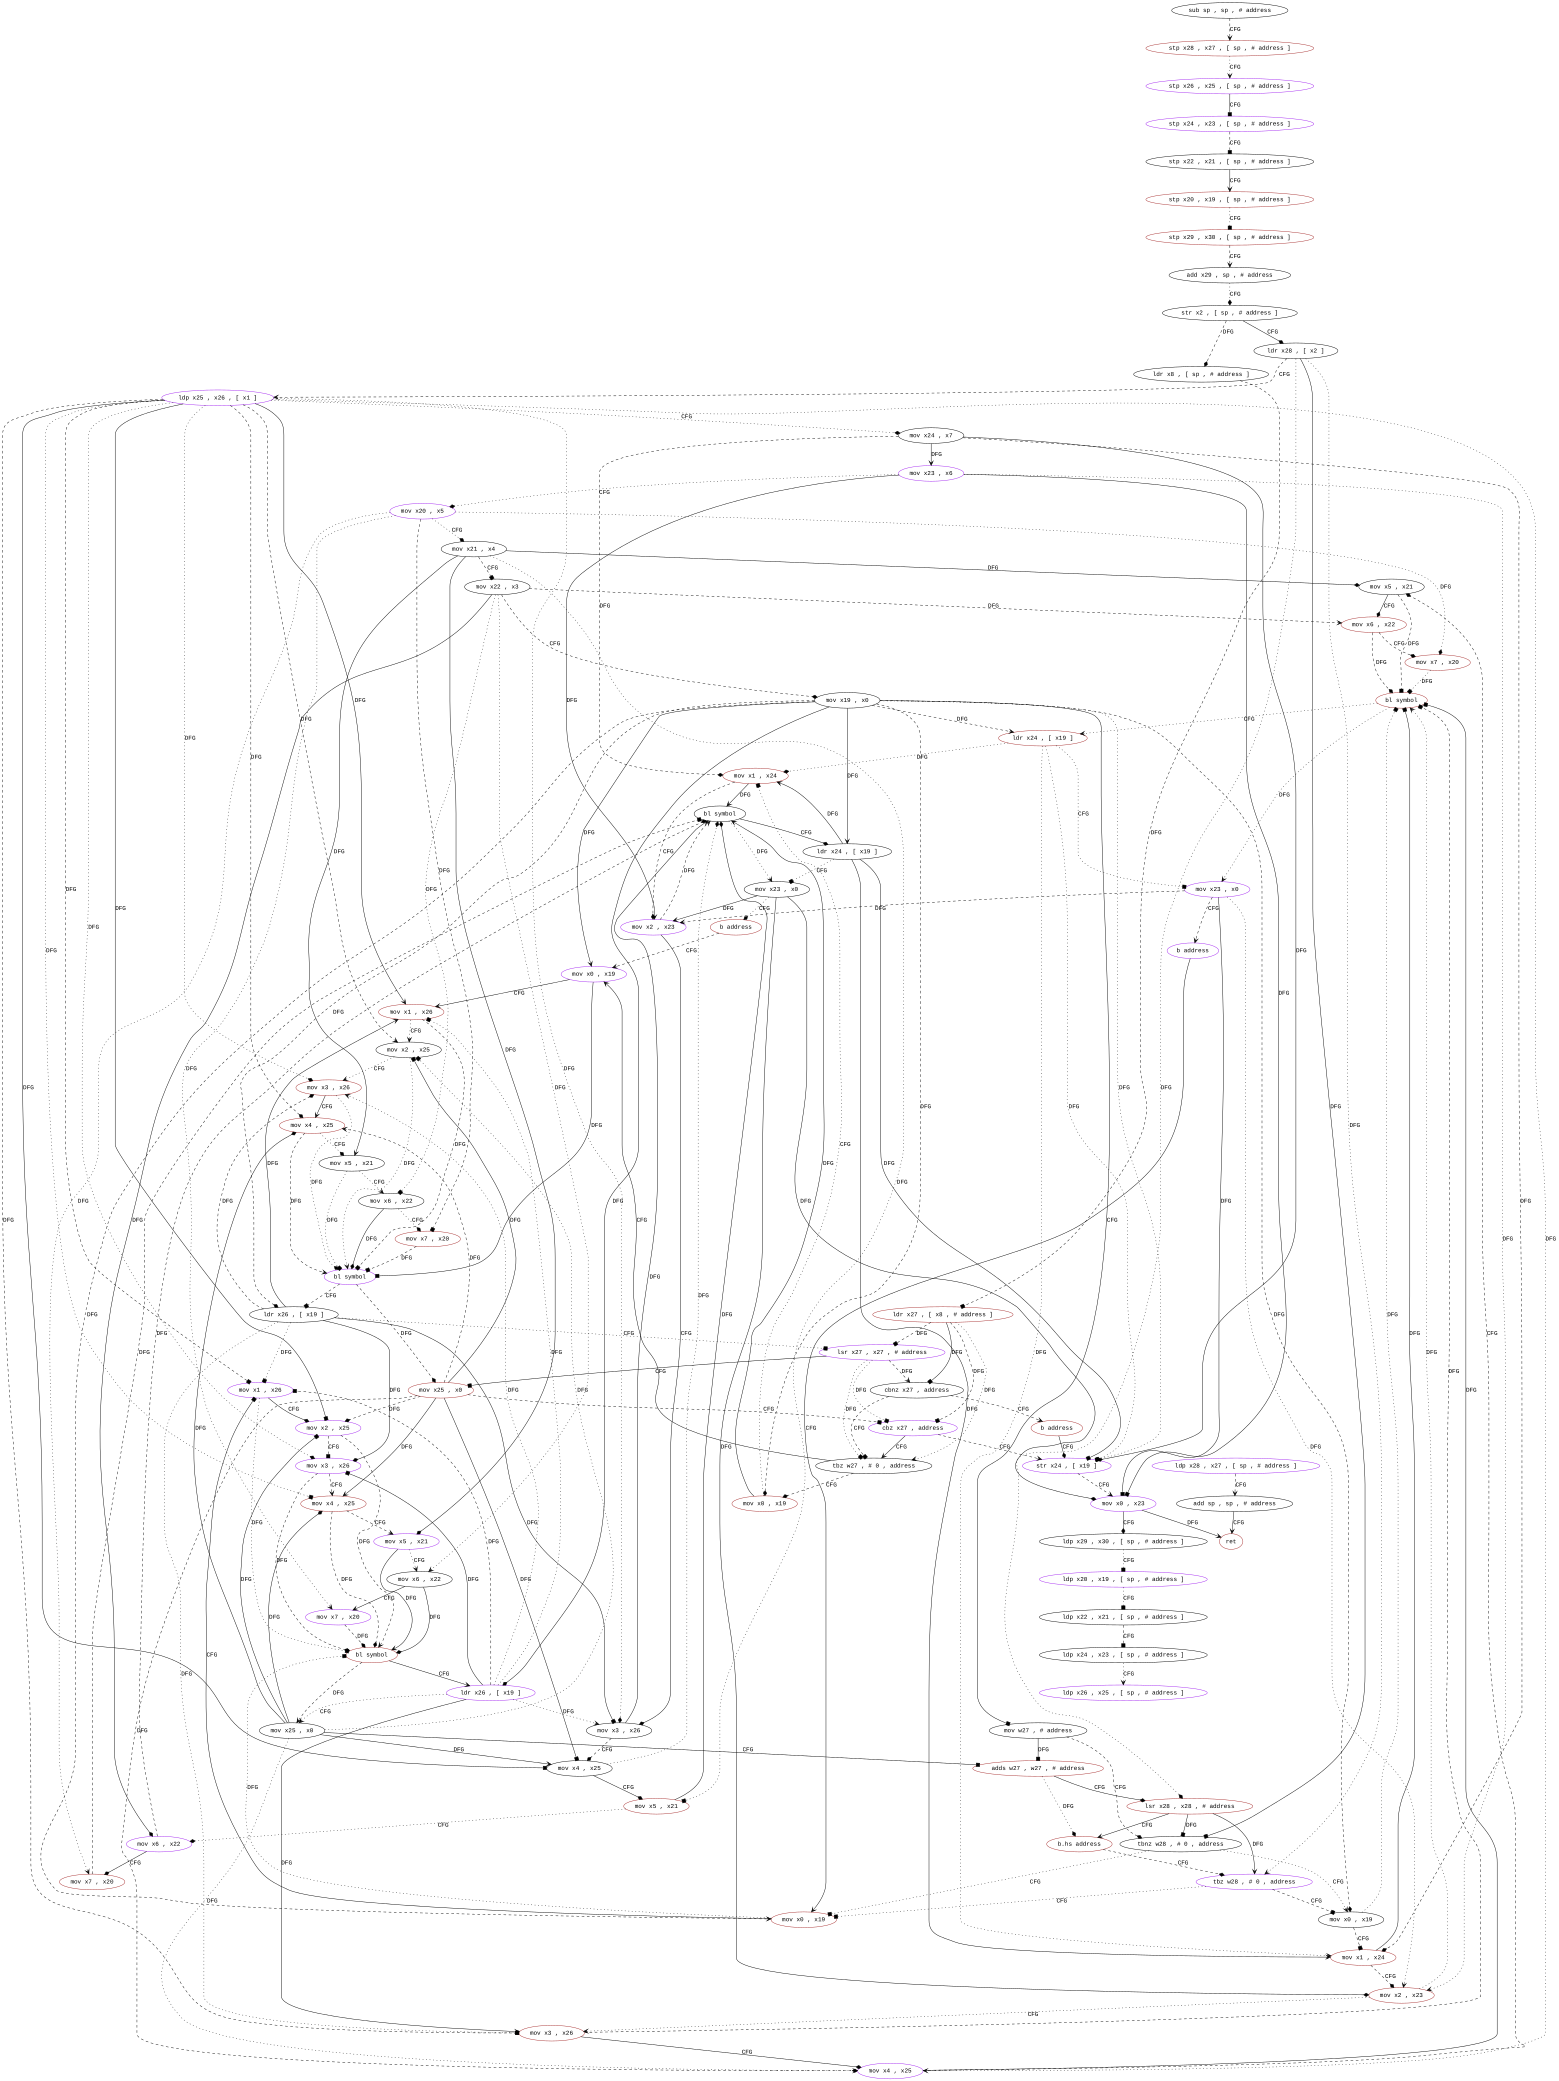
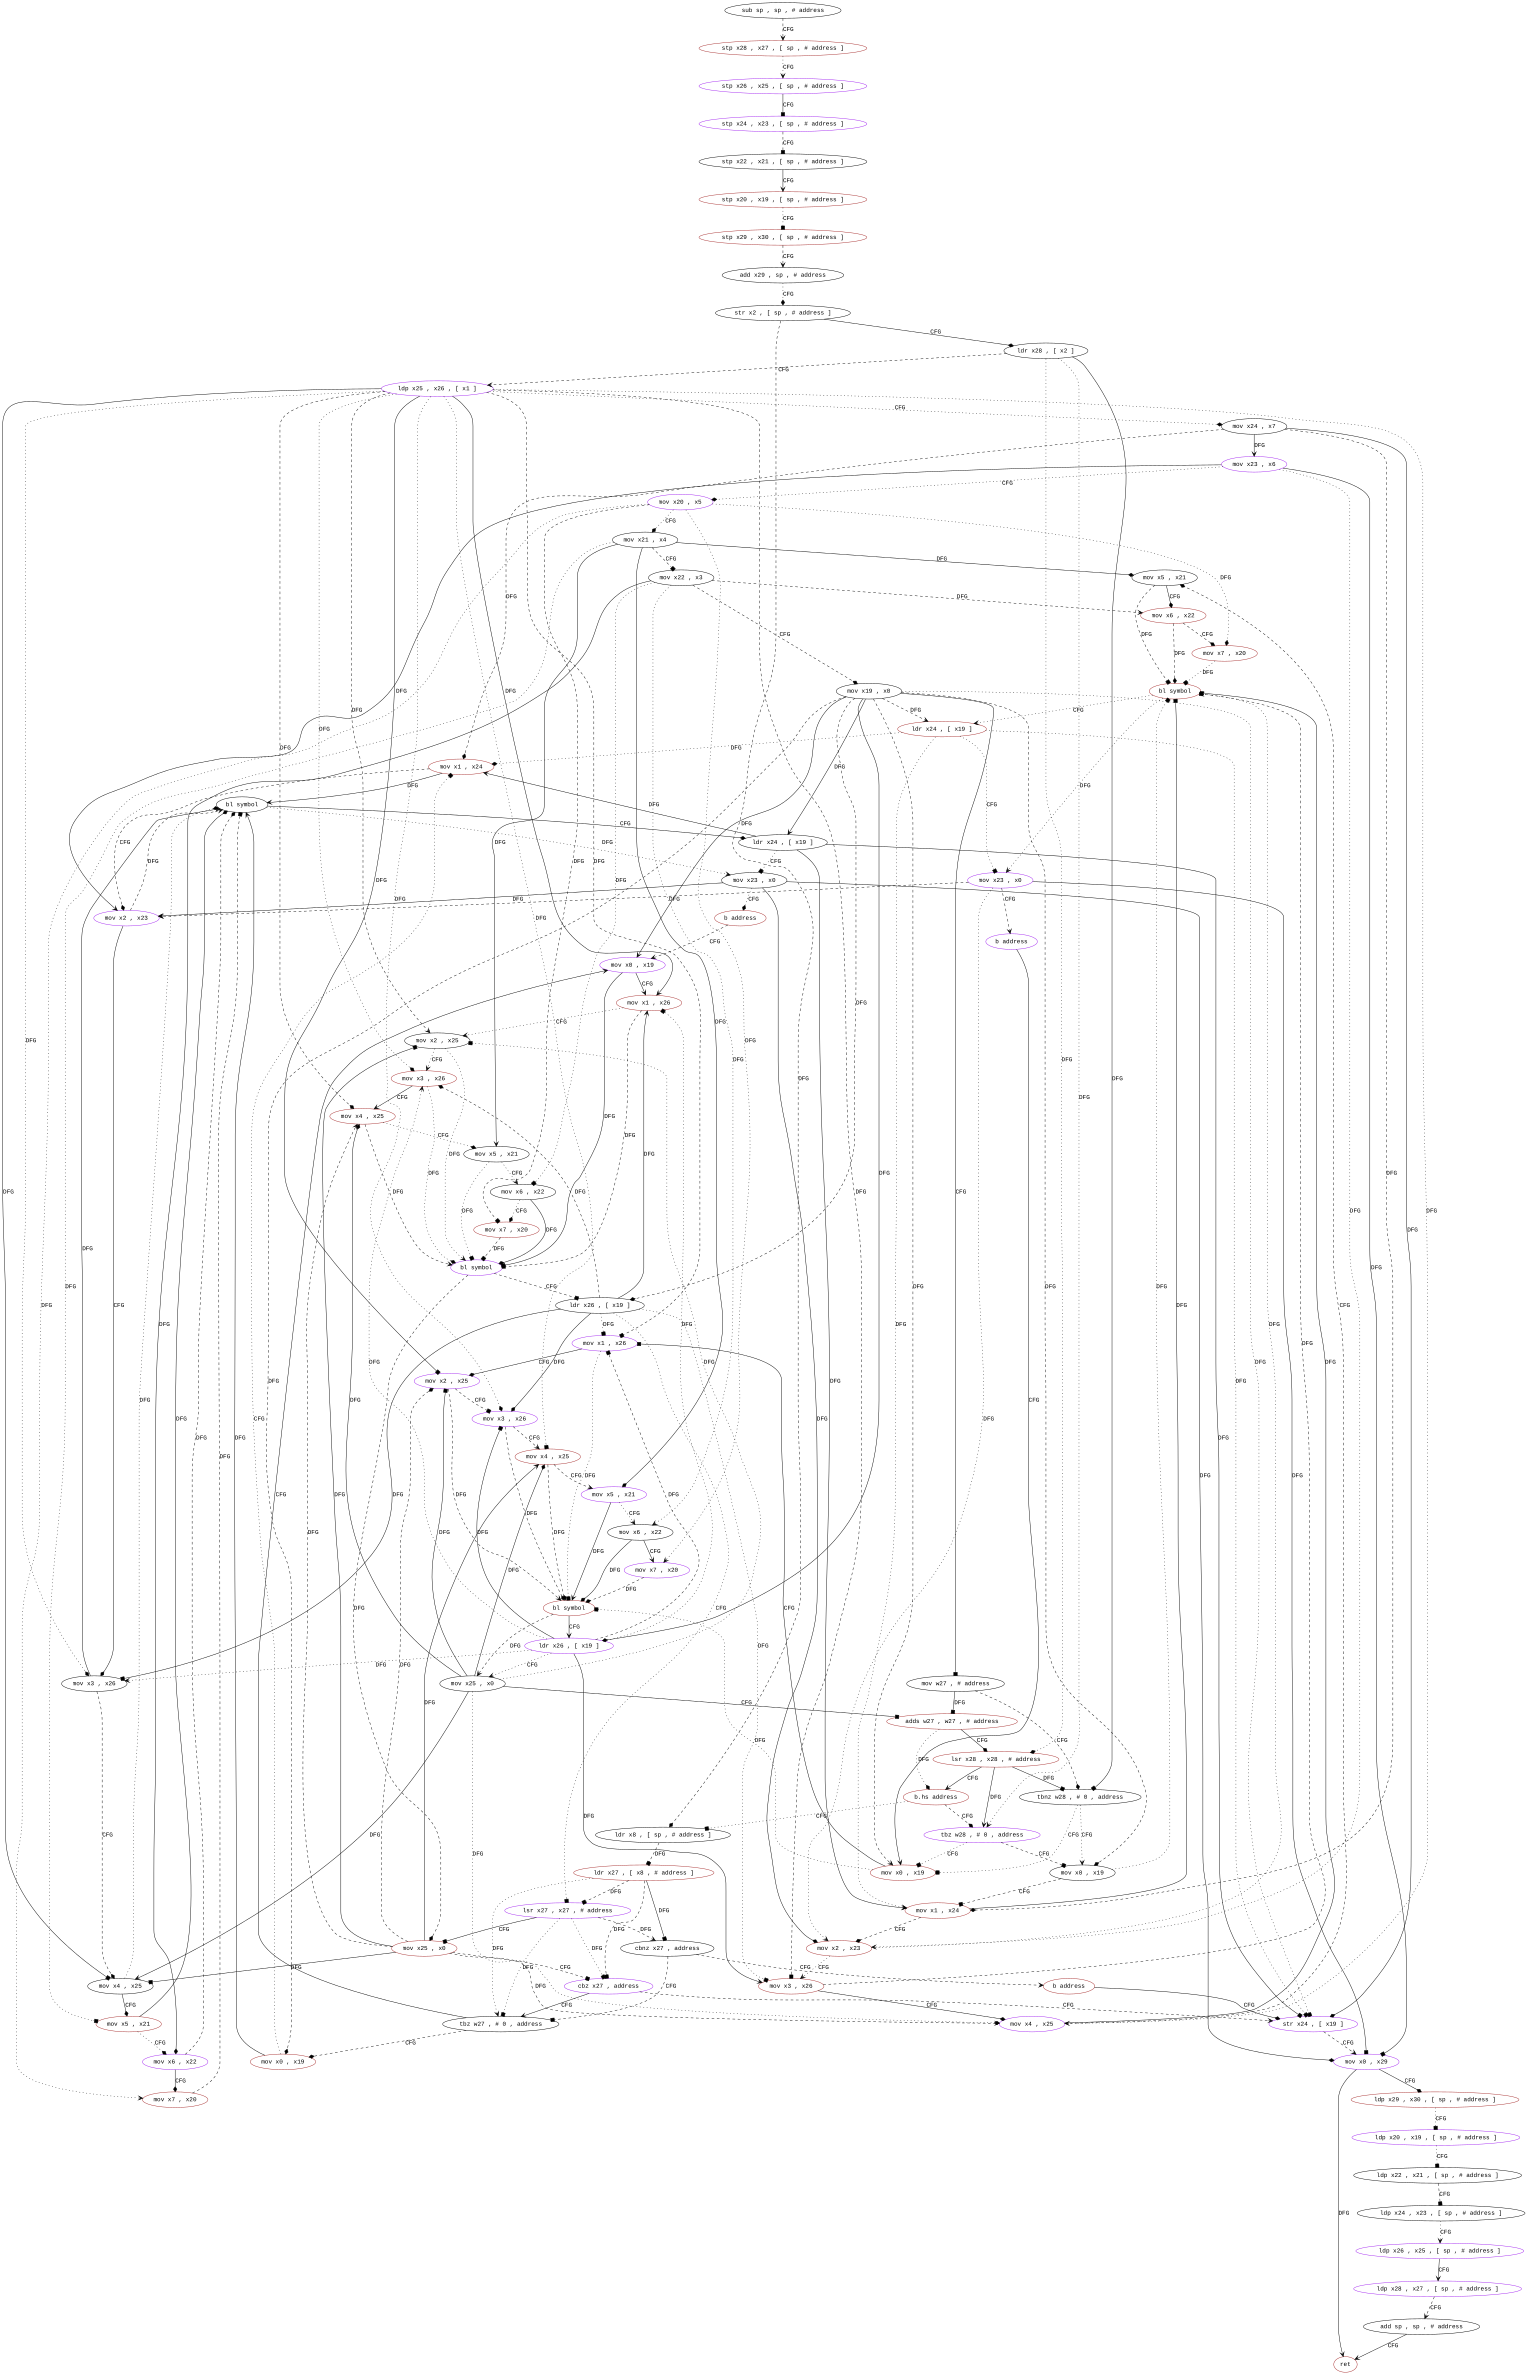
(1123, 1504) -> (1366, 2062)
(1123, 1542) -> (1435, 2100)
none -> (809, 1815)
none -> (1439, 2268)
